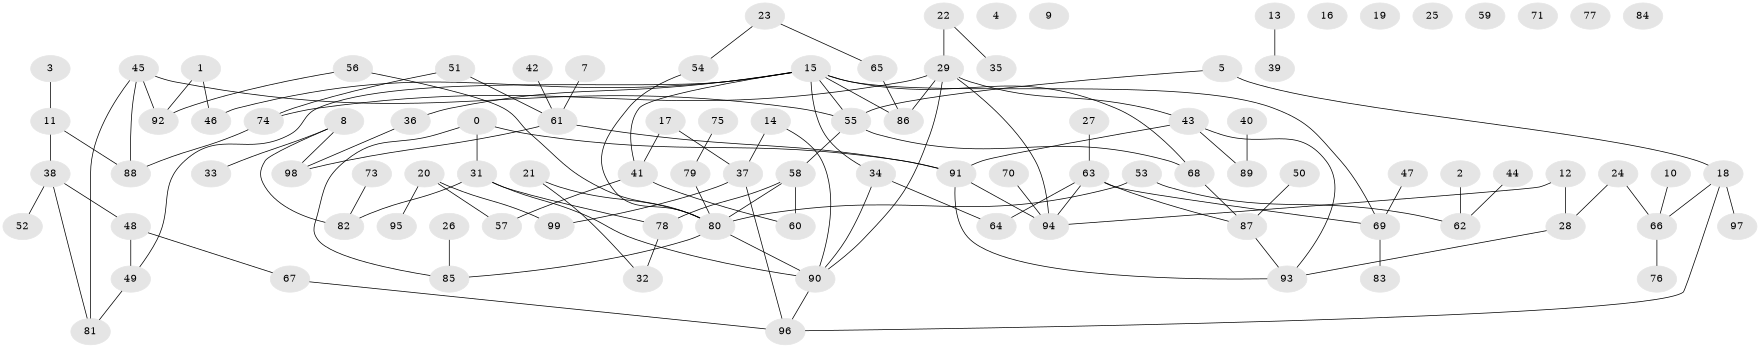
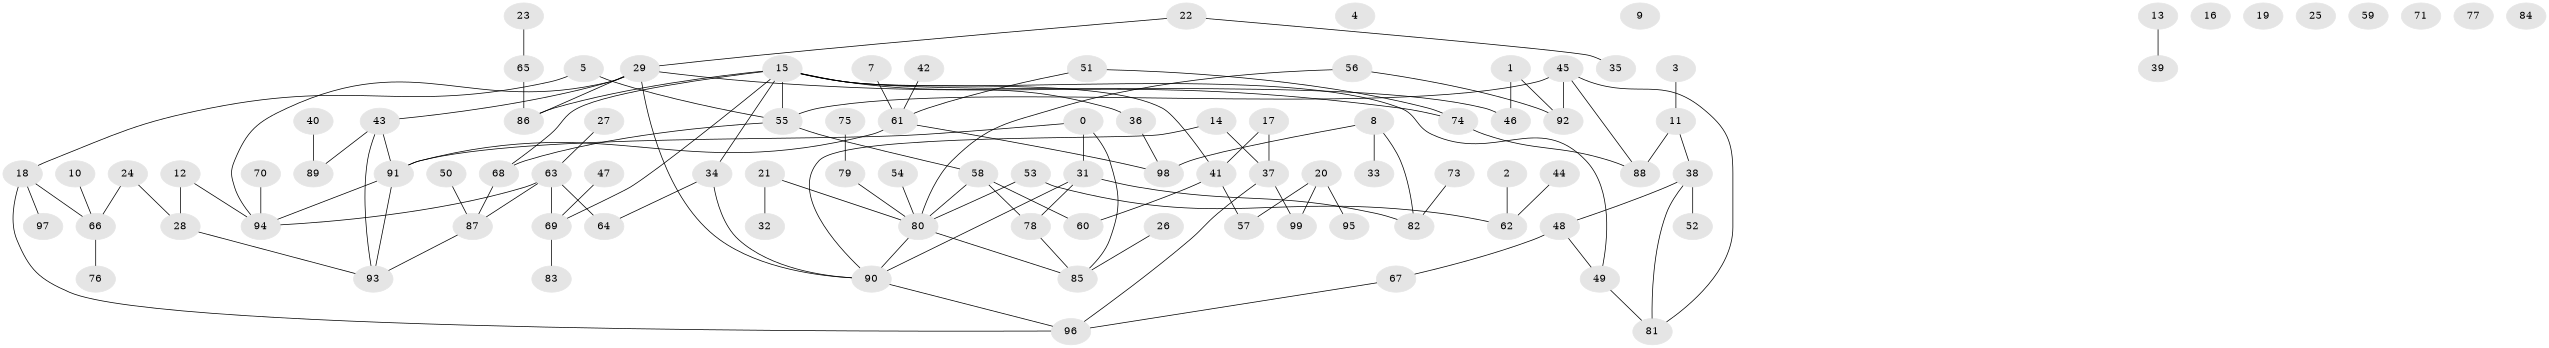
(732, 42) -> none
(652, 255) -> (1054, 253)
